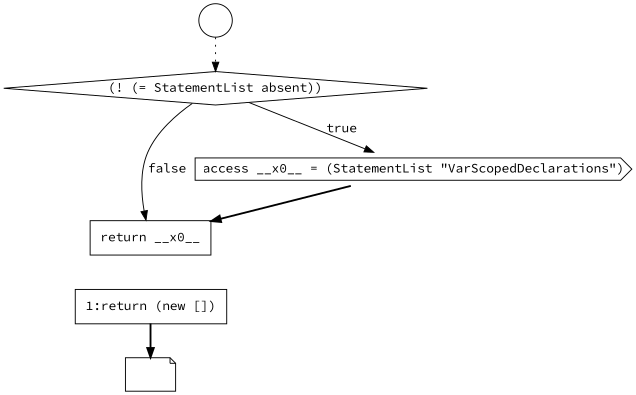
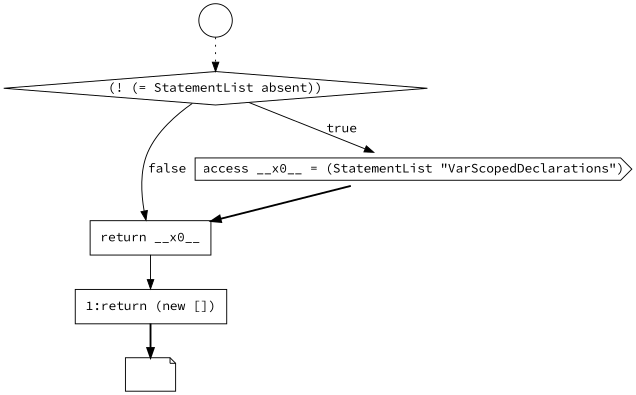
none -> (151, 267)
